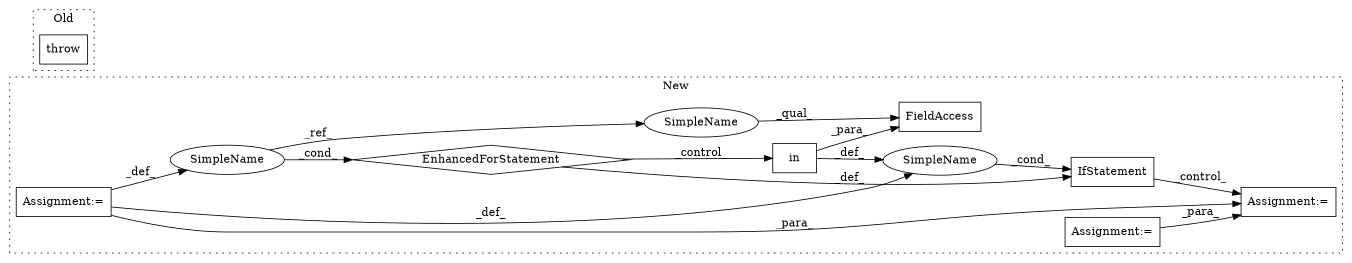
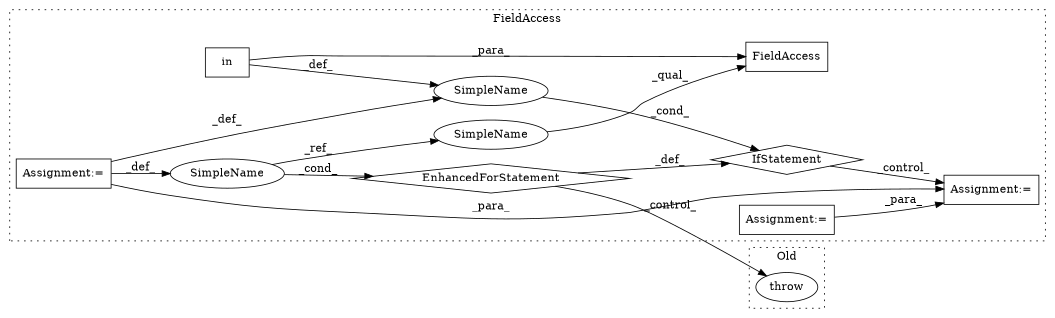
(64, 49) -> (787, 287)
(676, 86) -> (528, 19)
(694, 159) -> (661, 219)
(1113, 172) -> (787, 160)
